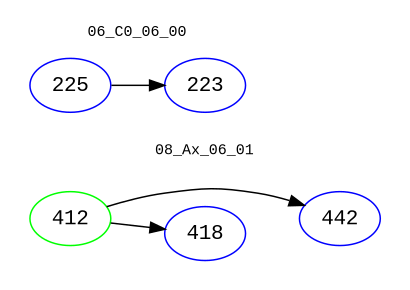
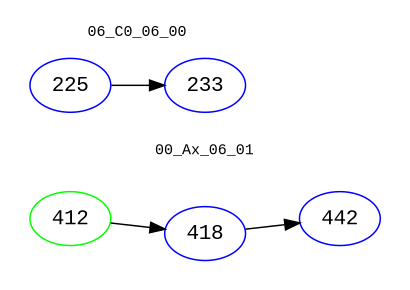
(205, 85) -> (205, 85)
(205, 150) -> (205, 150)
(198, 189) -> (265, 227)
